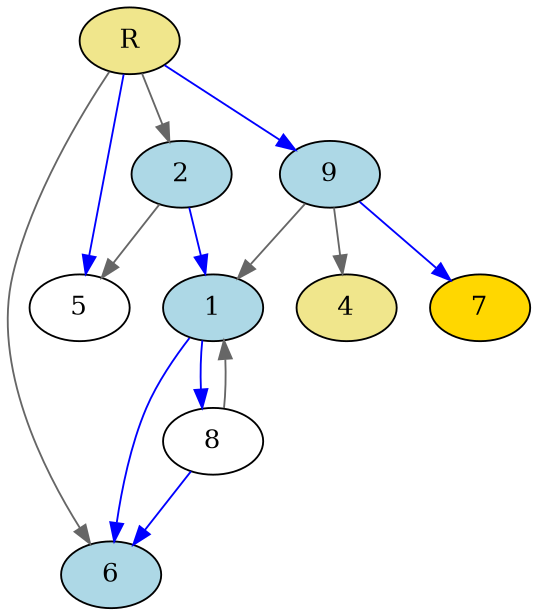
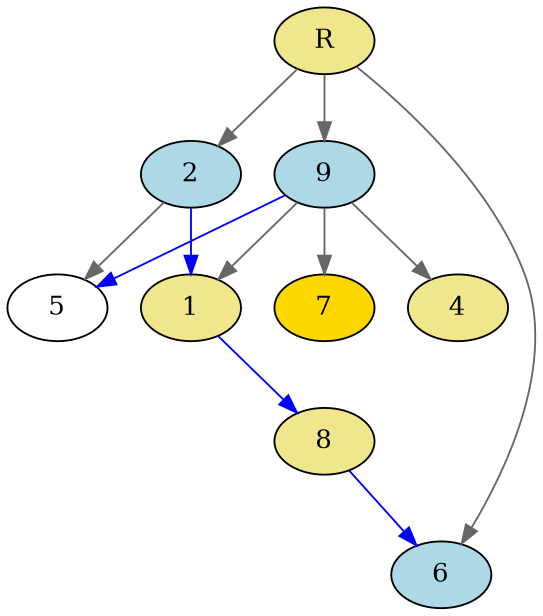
(222, 103) -> (324, 98)
(106, 165) -> (204, 235)
(398, 235) -> (324, 232)
(213, 308) -> (191, 308)
(226, 384) -> none
(140, 425) -> none
(213, 441) -> (324, 441)
